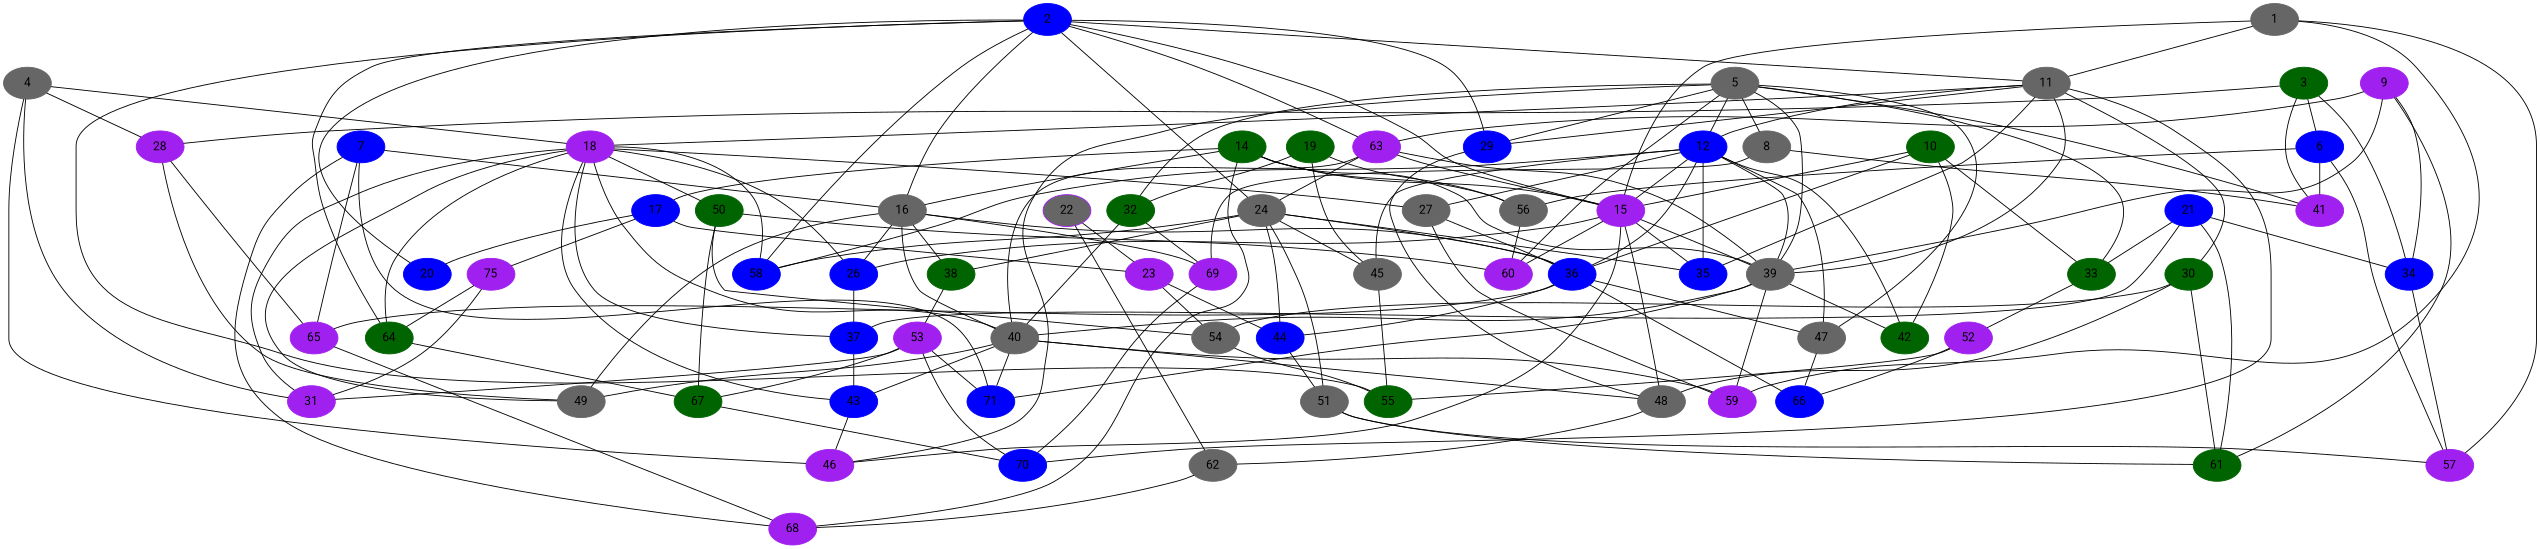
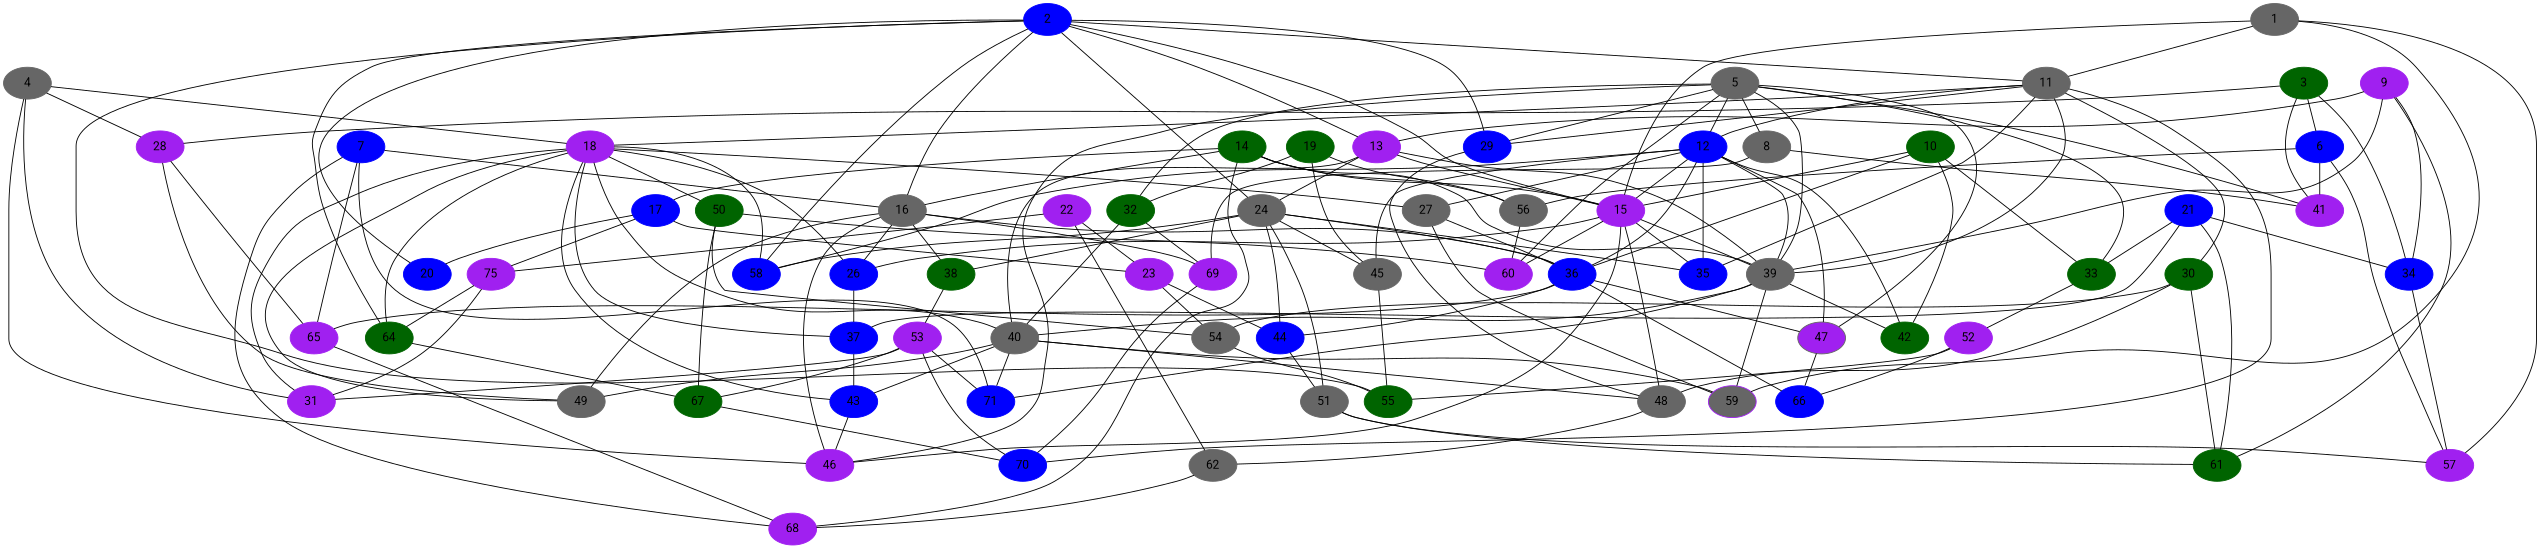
(1377, 147) -> (1377, 147)
(1067, 211) -> (1067, 211)
none -> (832, 238)
(927, 296) -> (805, 317)
(1822, 338) -> (1822, 338)
(1732, 402) -> (1732, 402)
